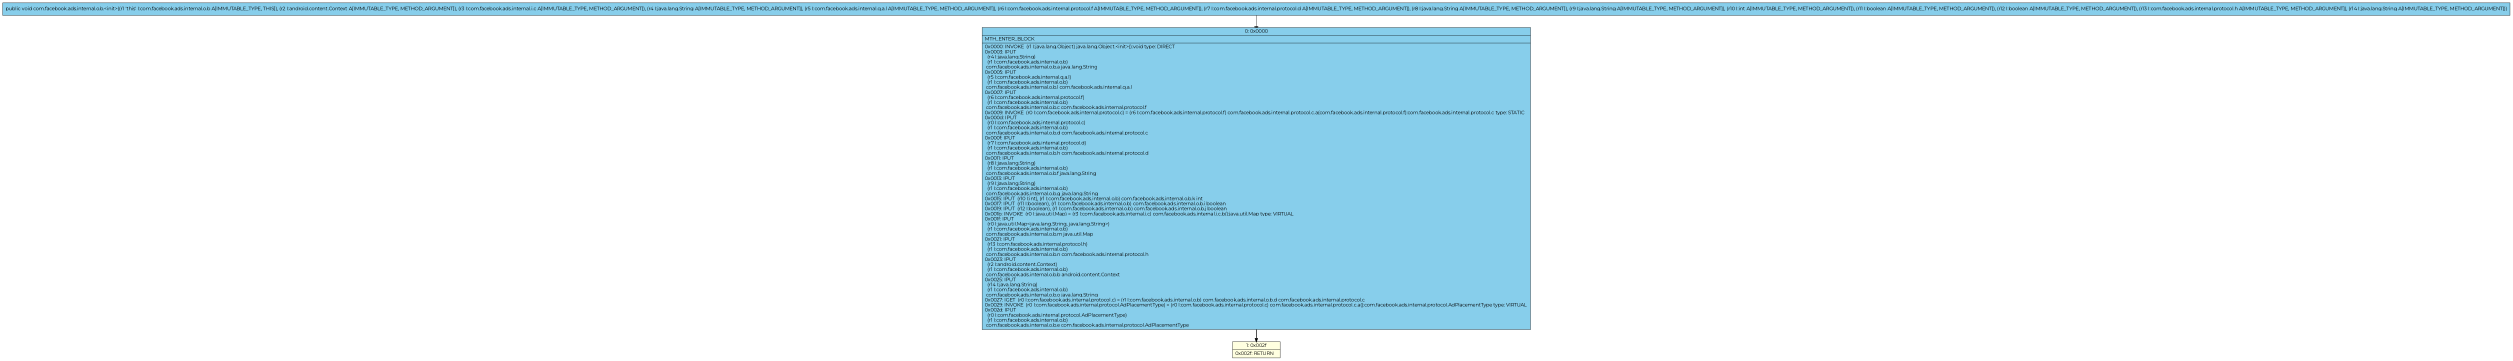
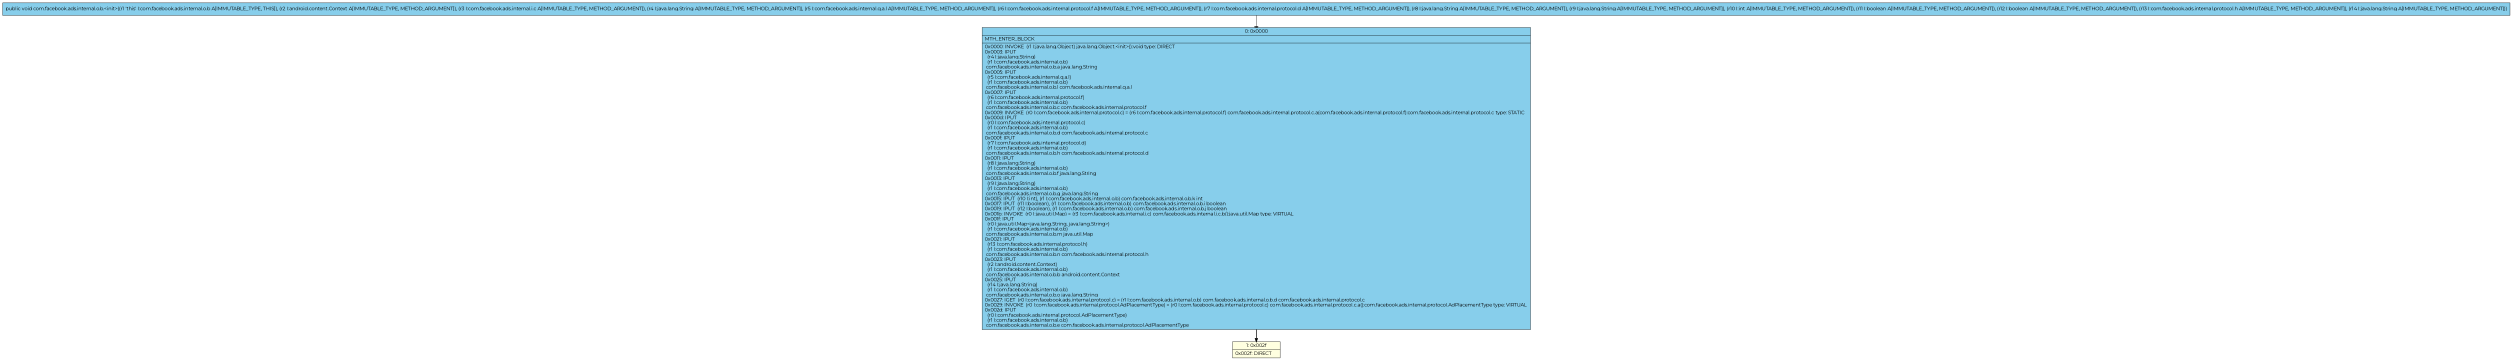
(1256, 354) -> (1255, 354)
